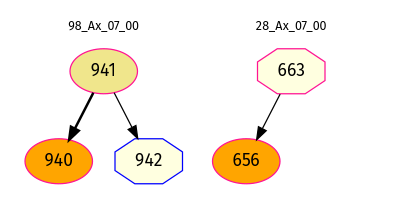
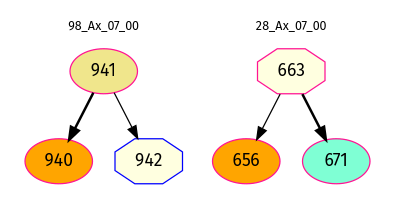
none -> (336, 161)
